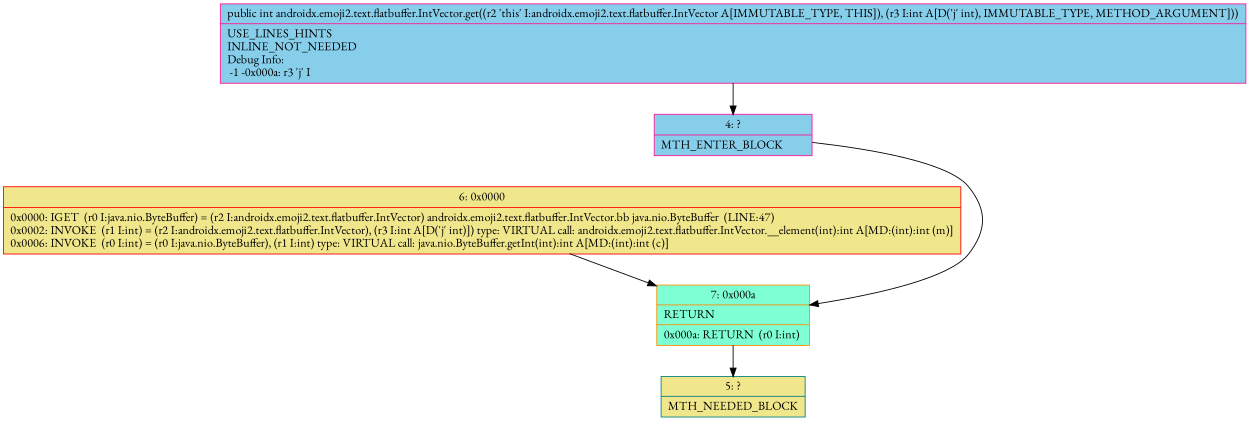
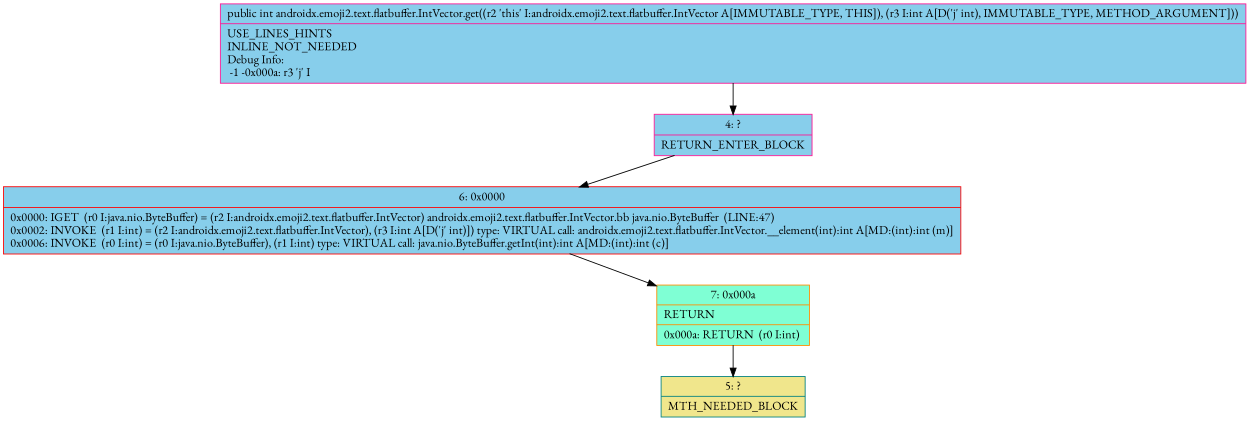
(722, 145) -> (733, 145)
(982, 218) -> (631, 170)
(482, 220) -> (482, 220)
